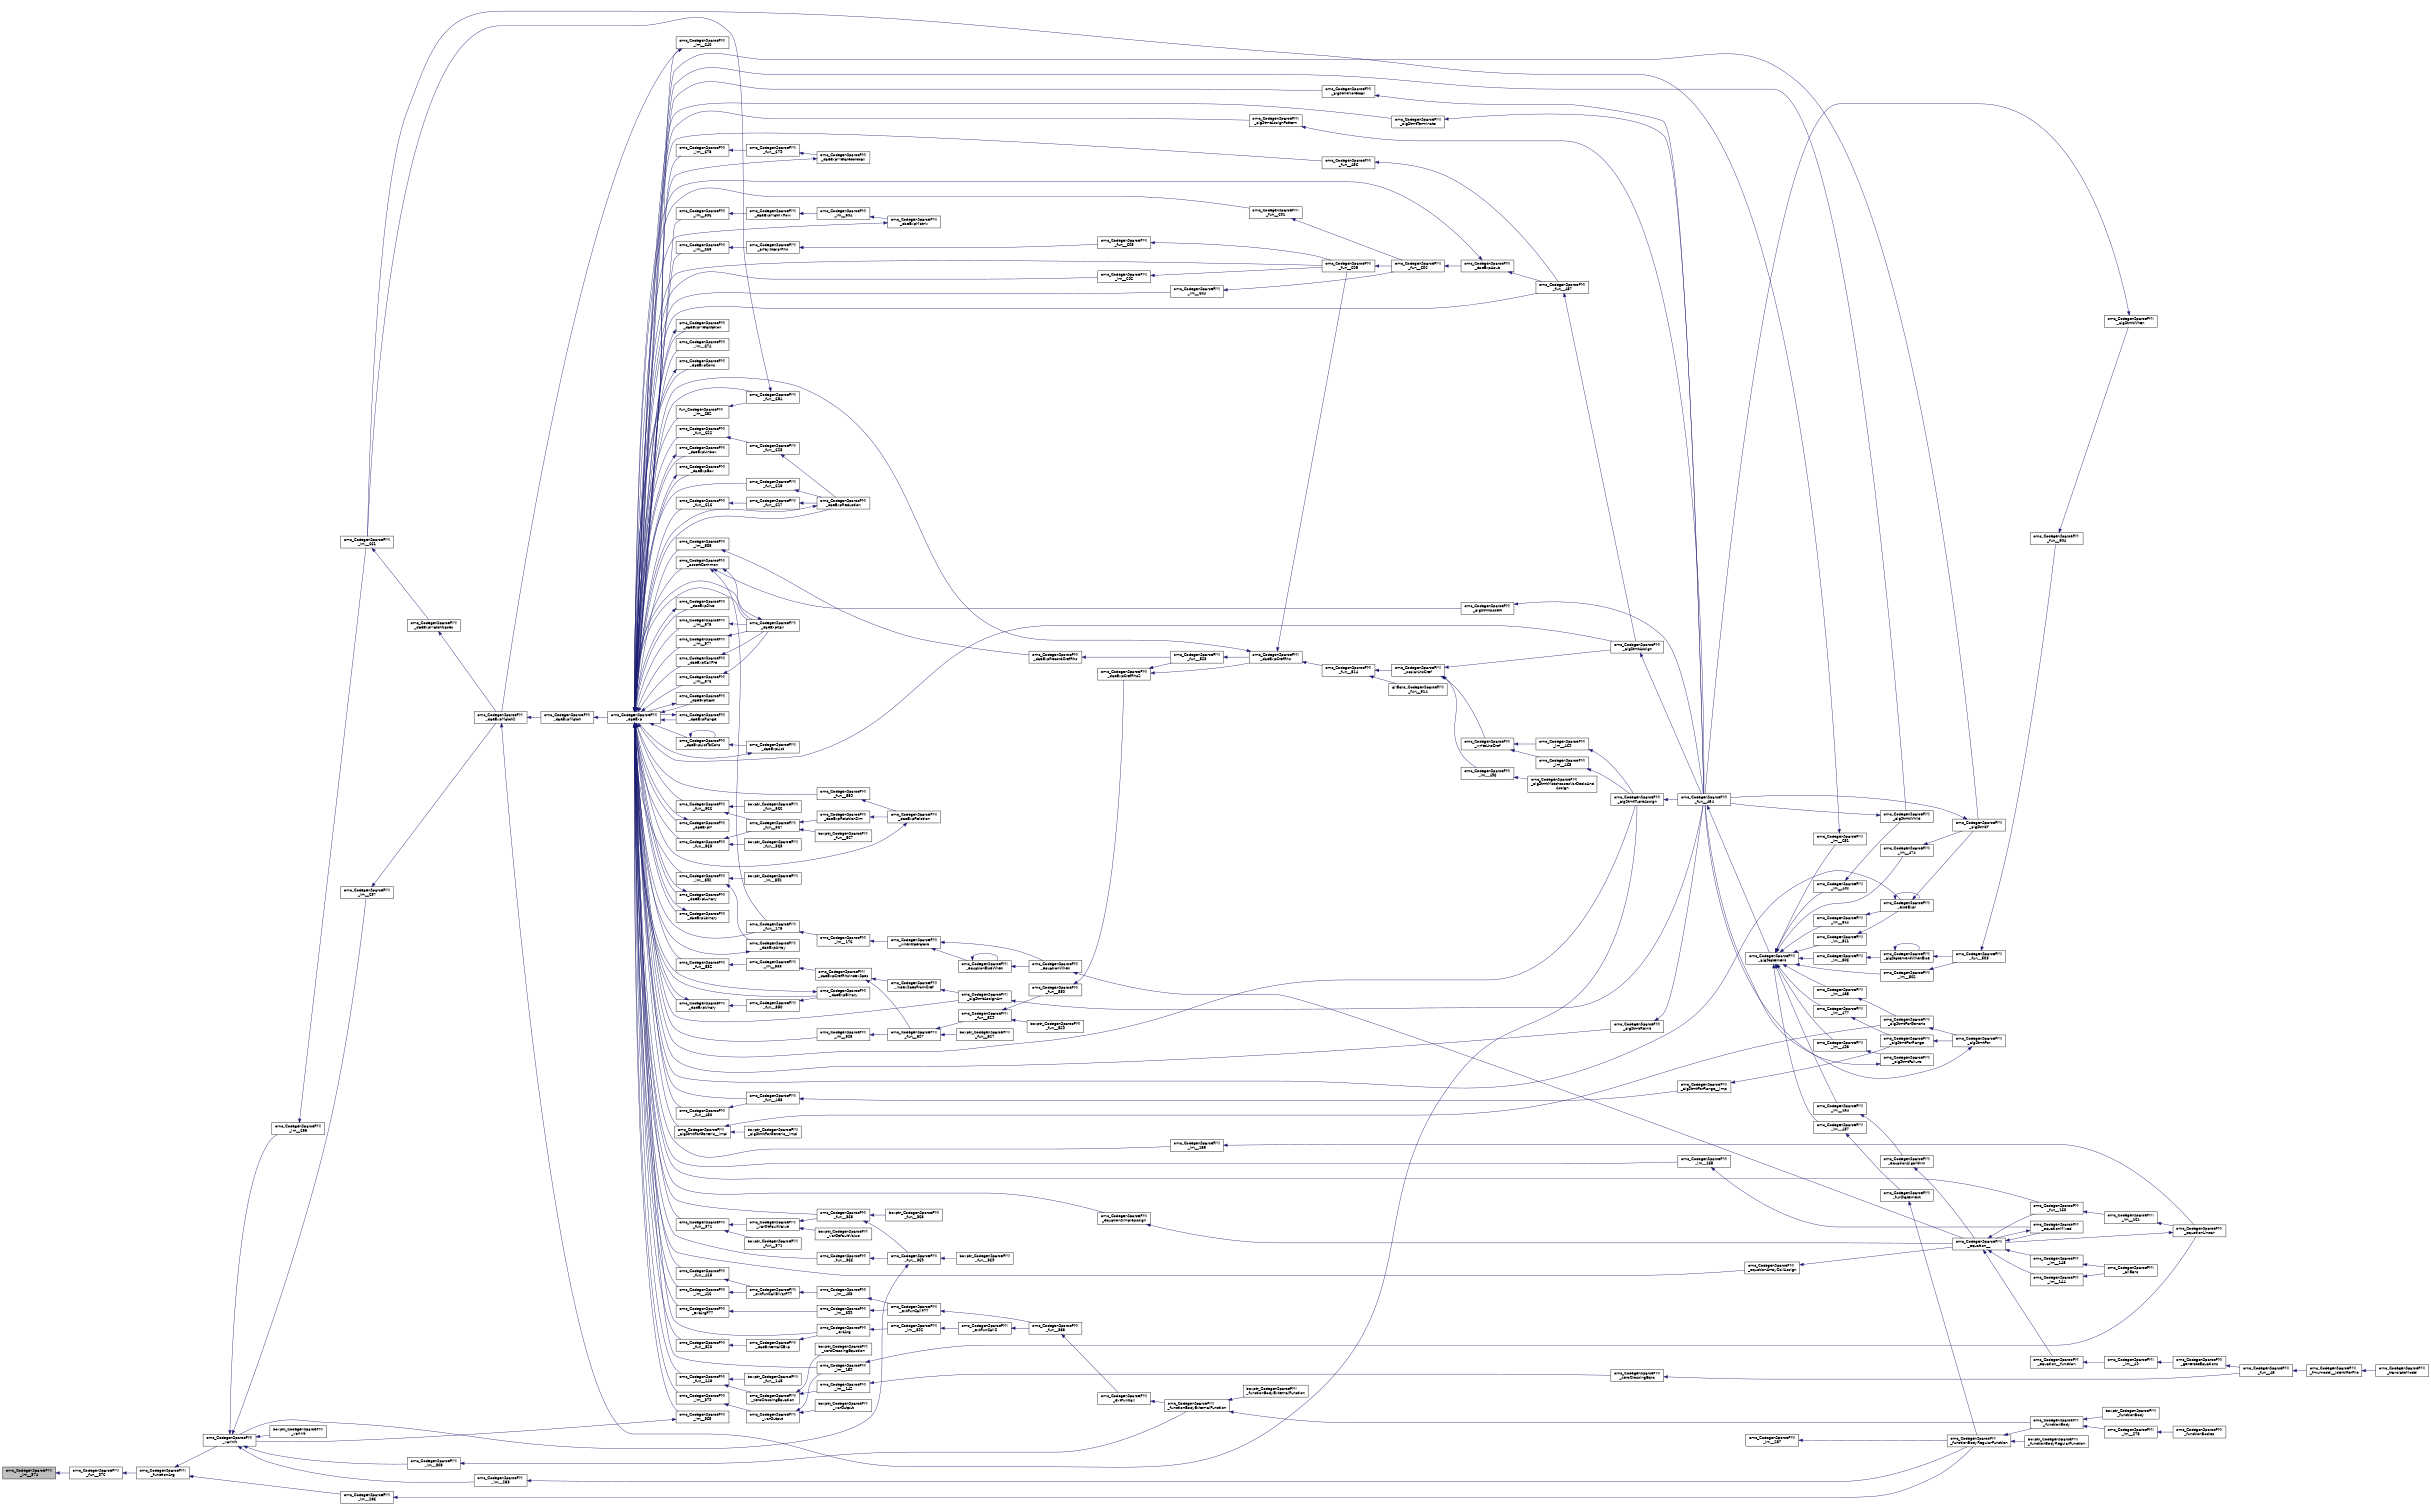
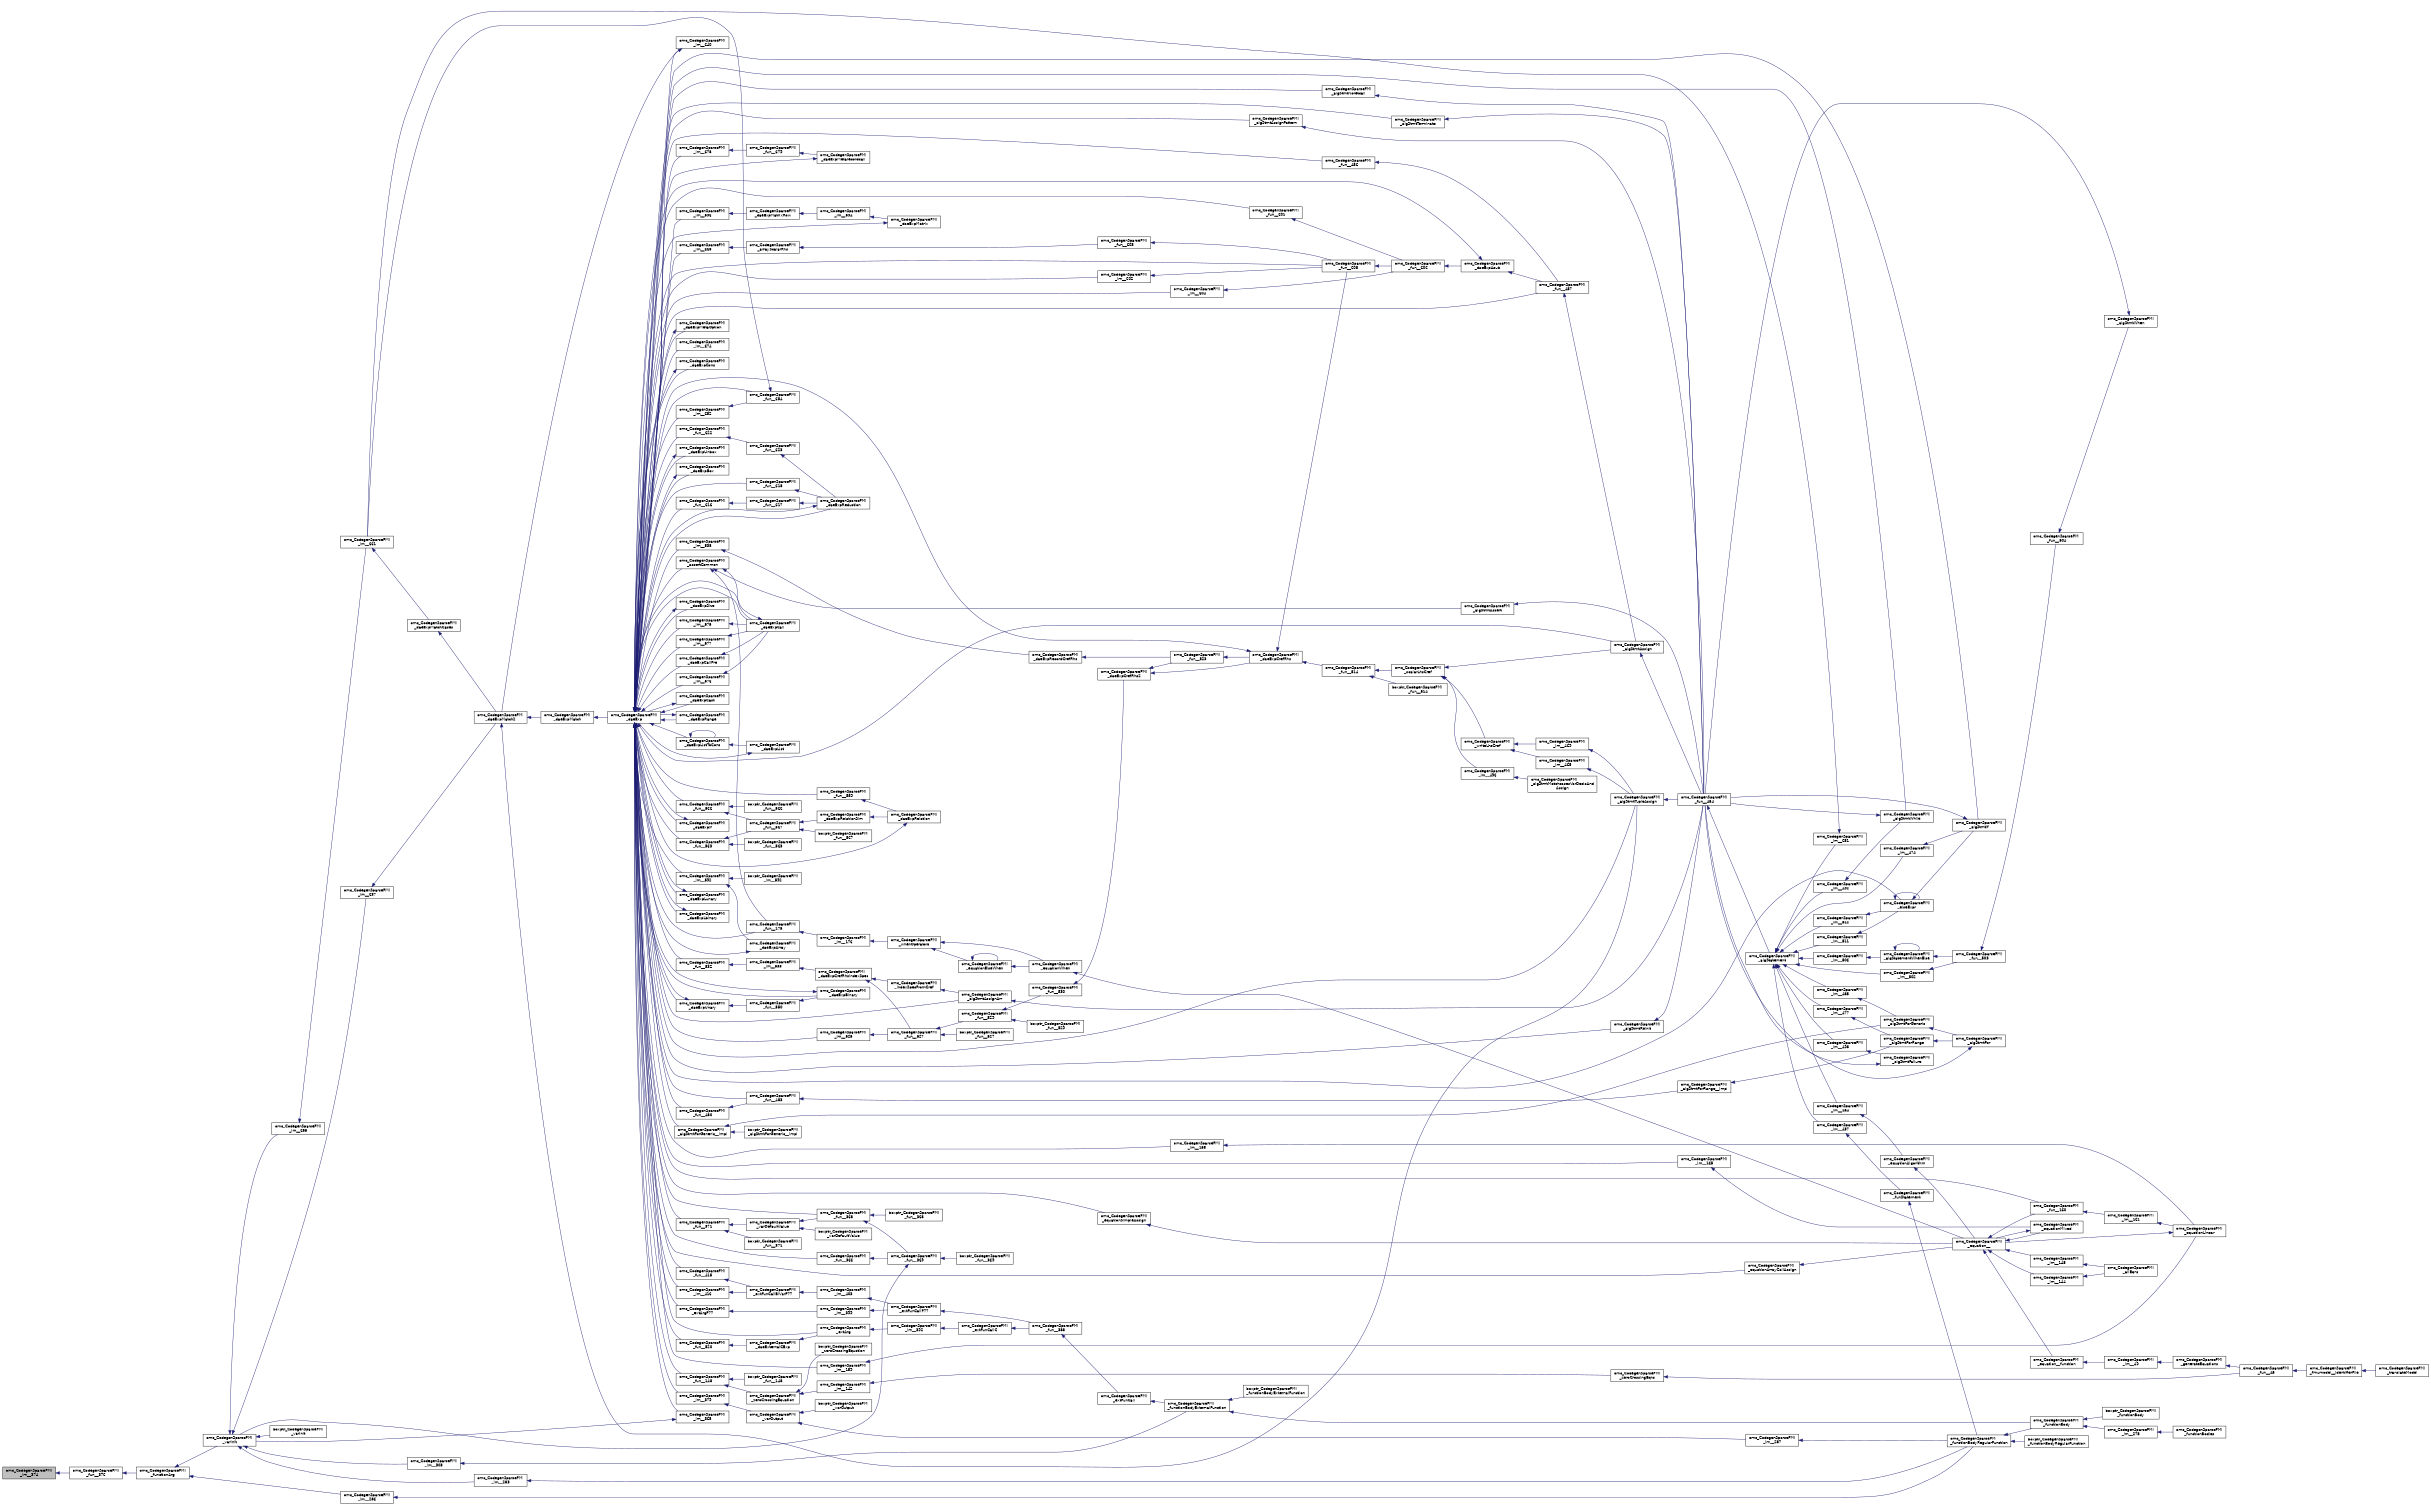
(703, 412) -> (703, 412)
(1418, 690) -> (1418, 690)
(809, 1389) -> (1273, 1437)
